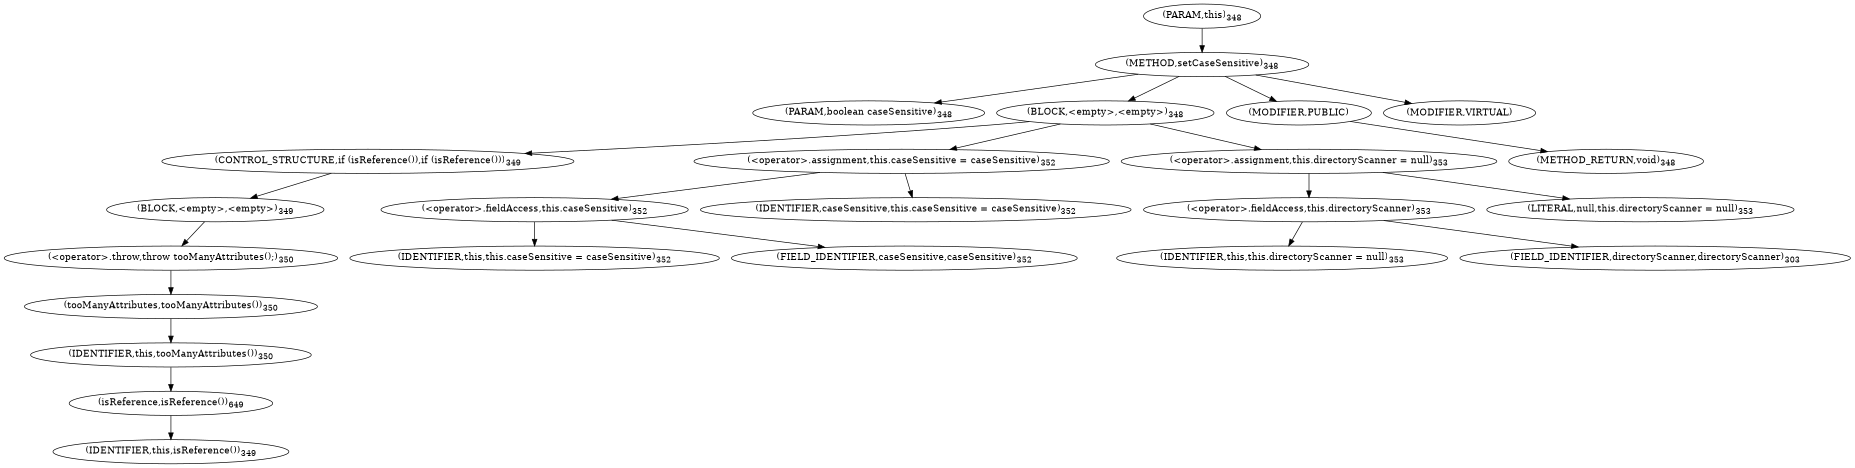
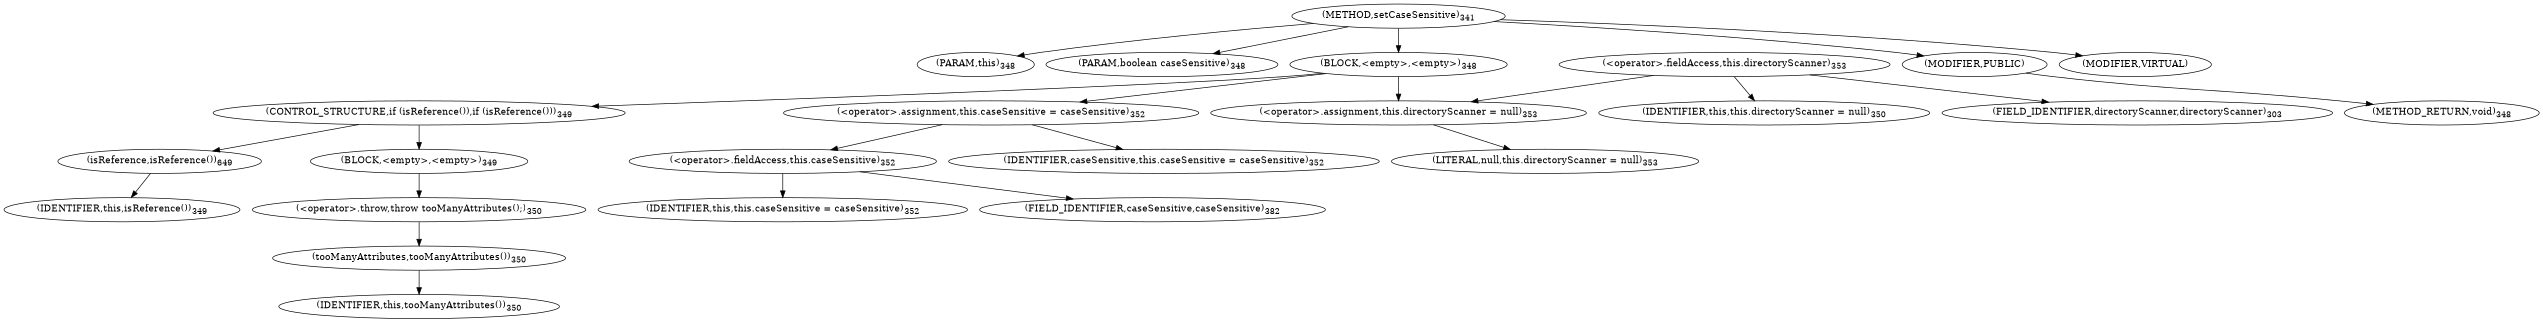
(1202, 37) -> (1169, 37)
(1271, 64) -> (1467, 15)
(1309, 182) -> (1566, 88)
(1024, 257) -> (1273, 209)
(1396, 257) -> (1879, 112)
(171, 376) -> (289, 137)
